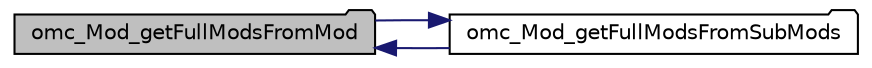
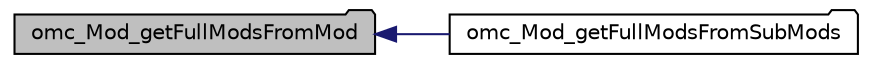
(402, 20) -> none
